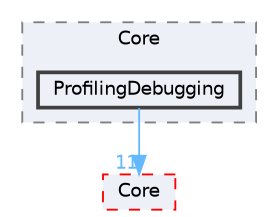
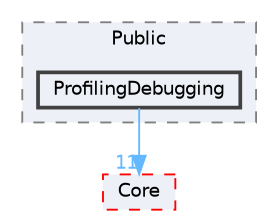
(139, 40) -> (139, 40)
